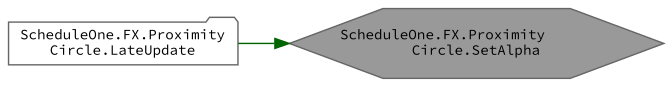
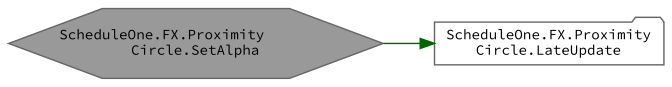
(256, 43) -> (402, 43)
